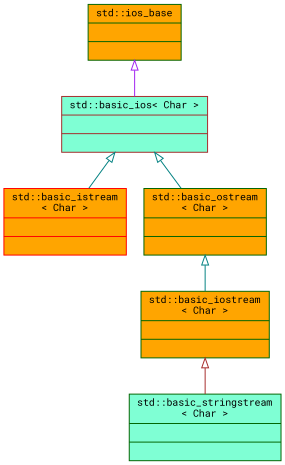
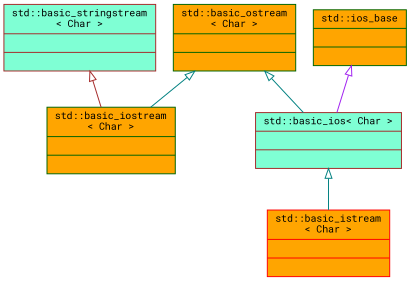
(171, 174) -> (287, 96)
(205, 381) -> (97, 94)
(205, 427) -> (80, 38)
